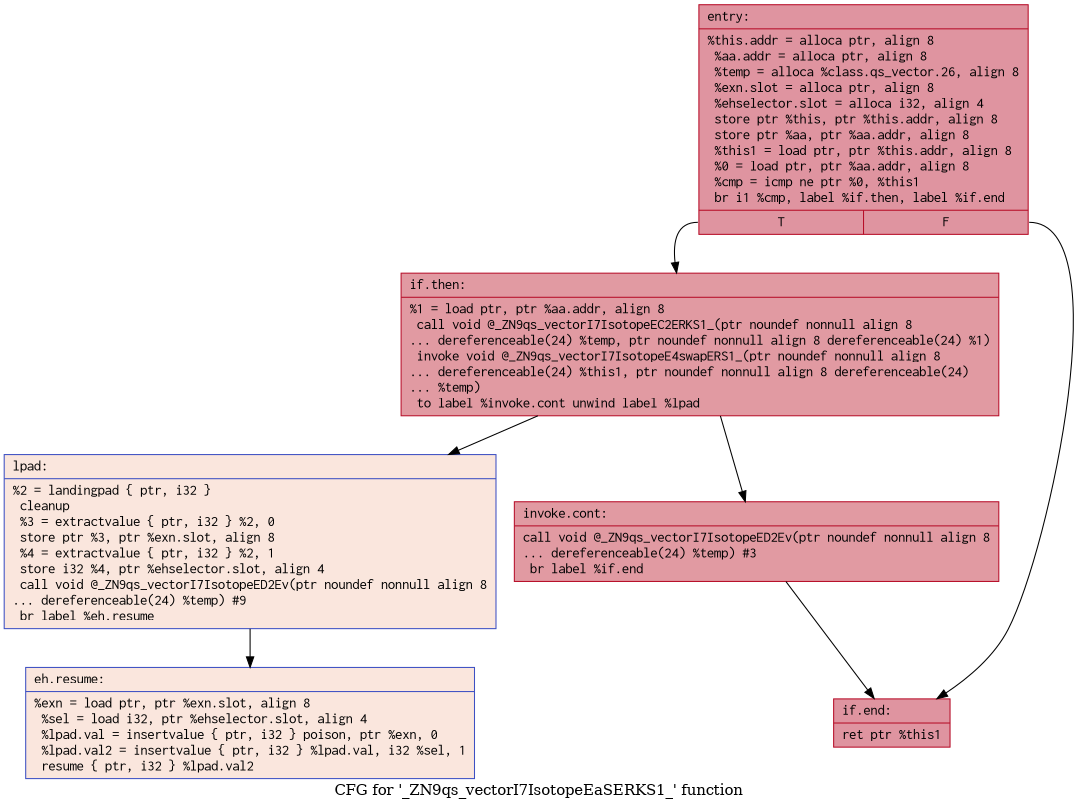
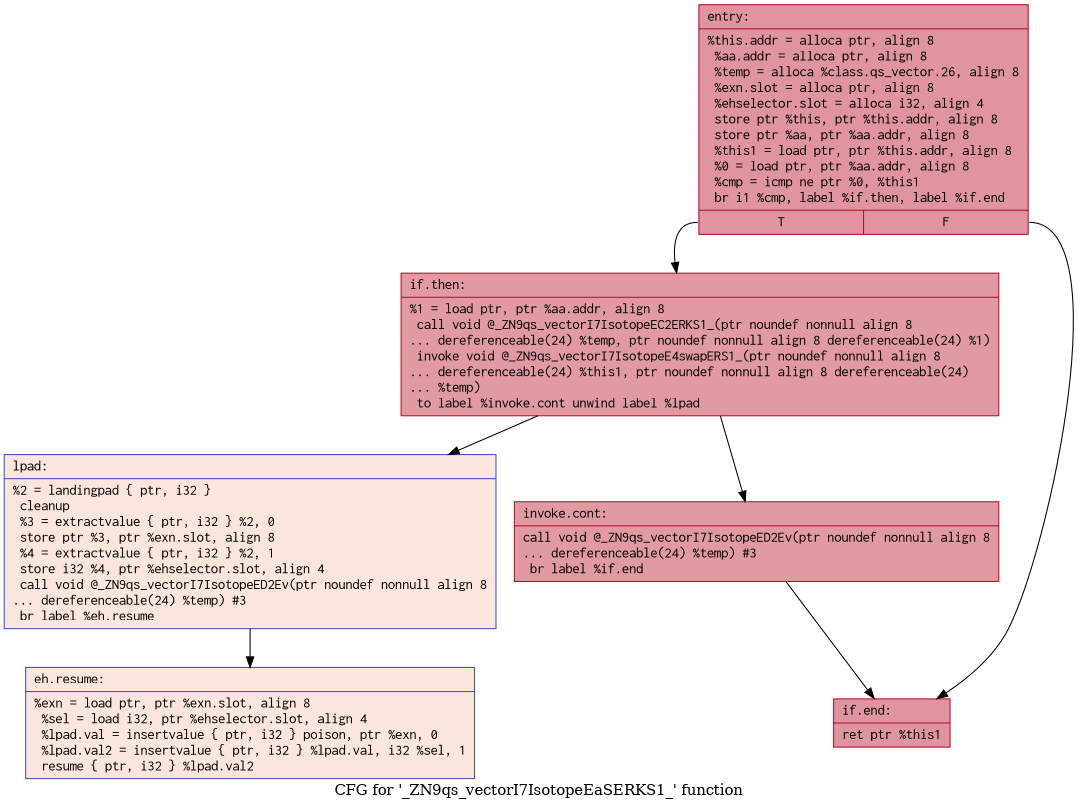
(130, 600) -> (130, 600)
